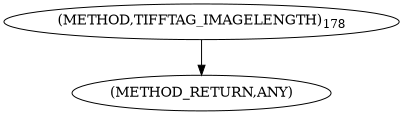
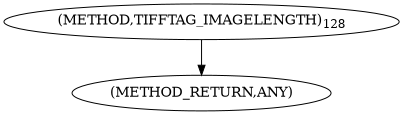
(334, 20) -> (334, 20)
